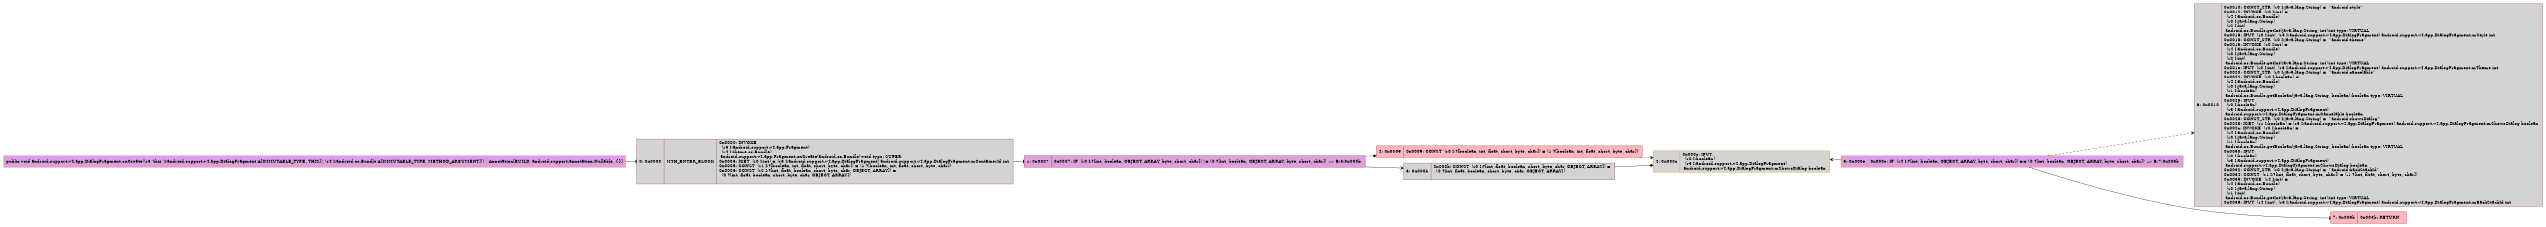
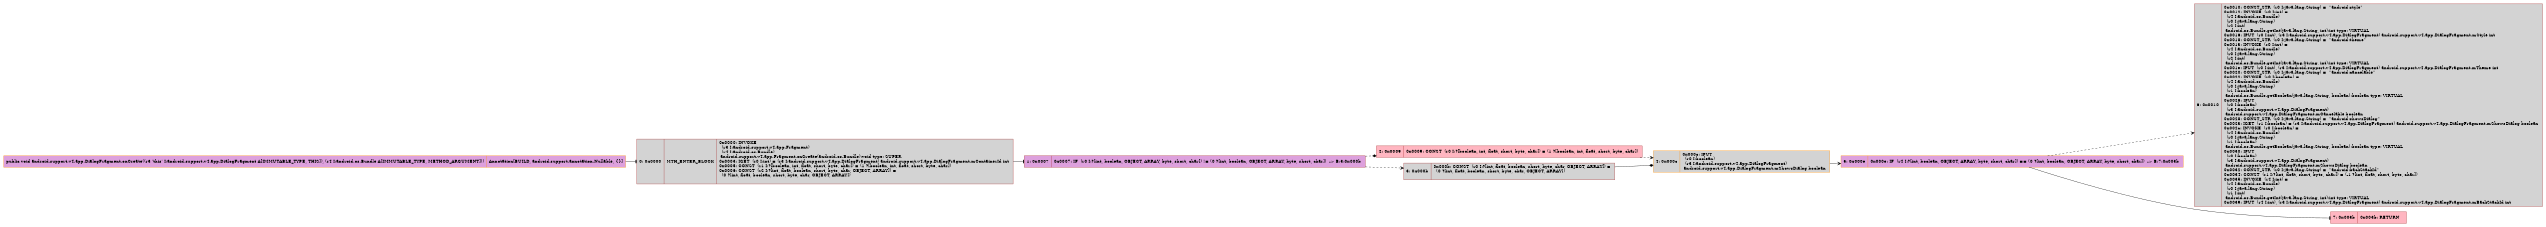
(746, 152) -> (747, 152)
(1837, 160) -> (1834, 164)
(1383, 167) -> (1383, 167)
